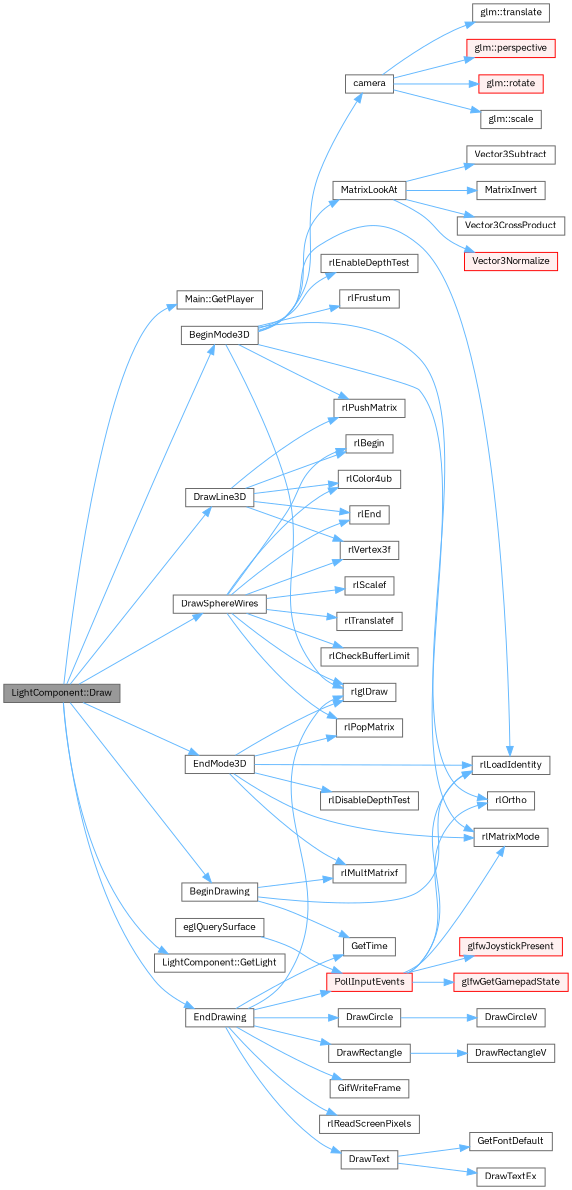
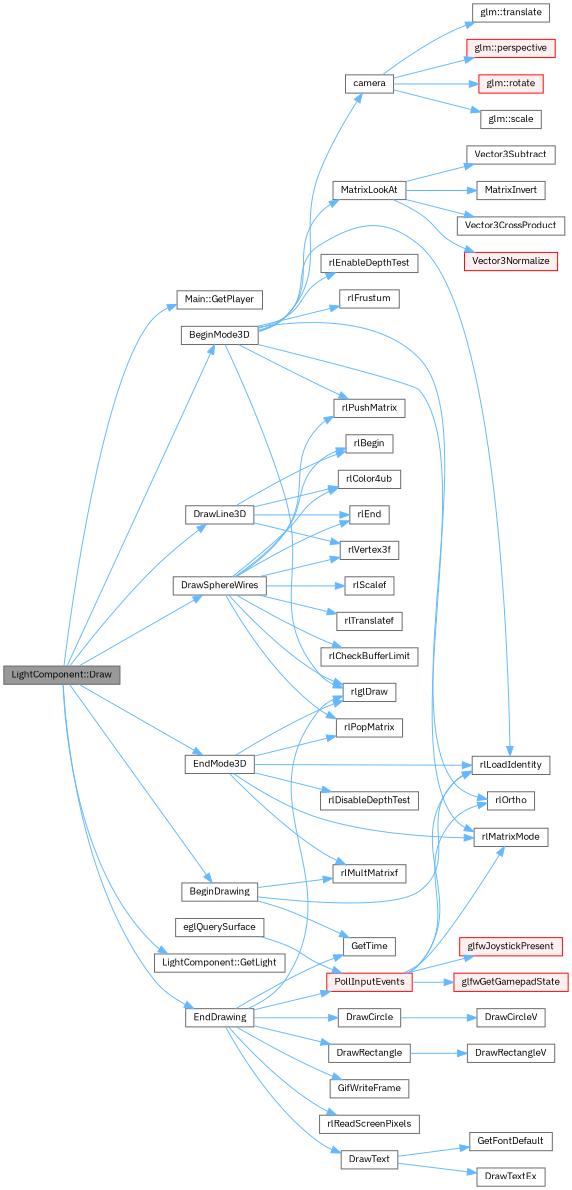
(283, 448) -> (300, 479)
